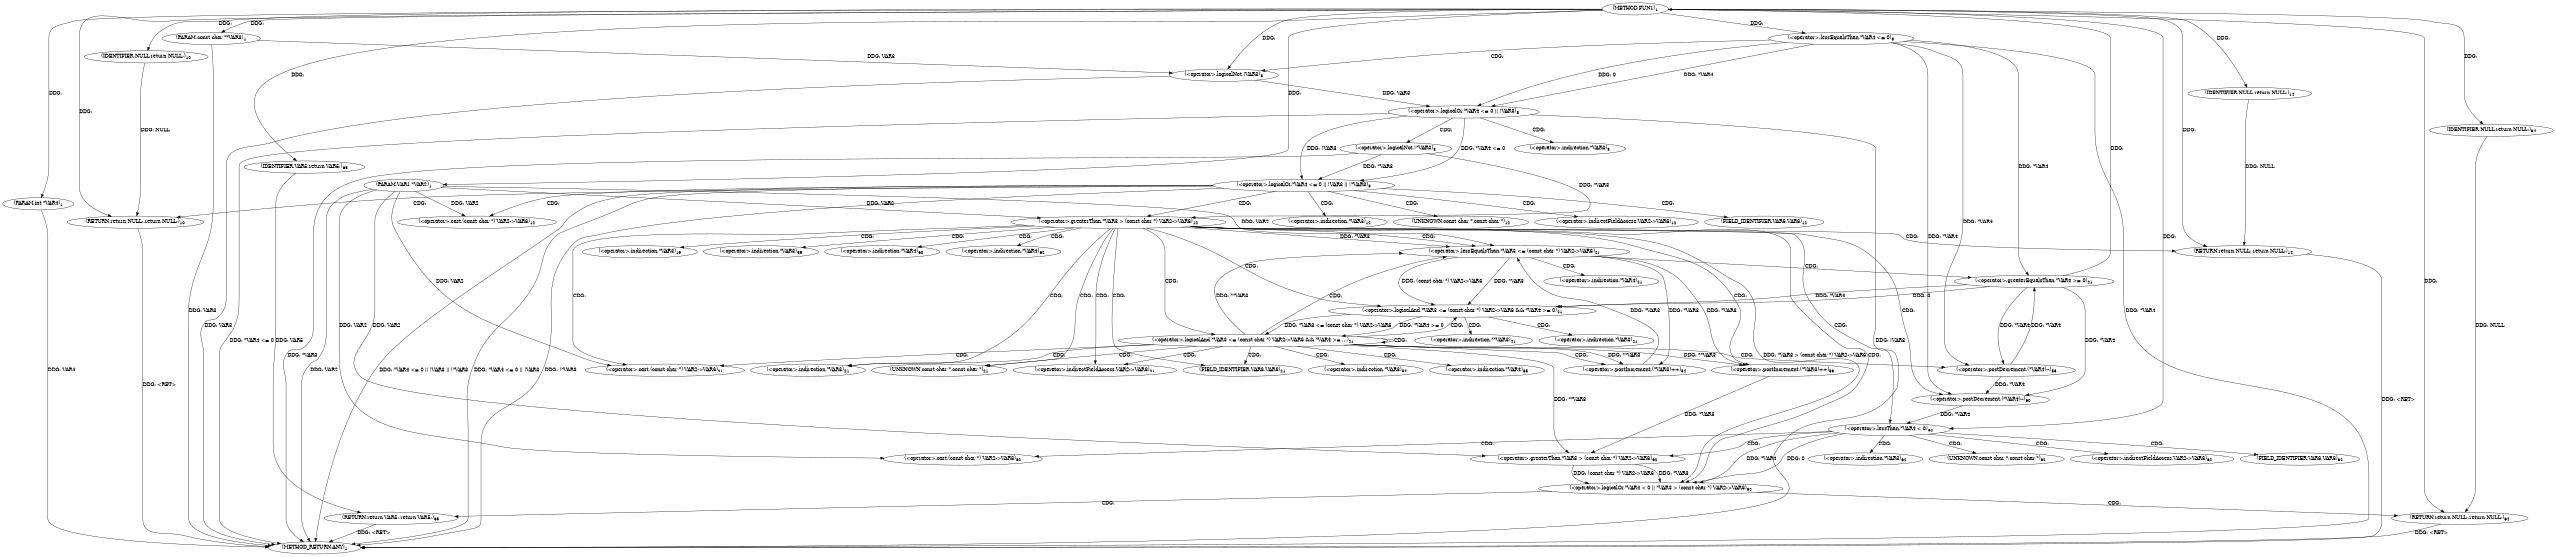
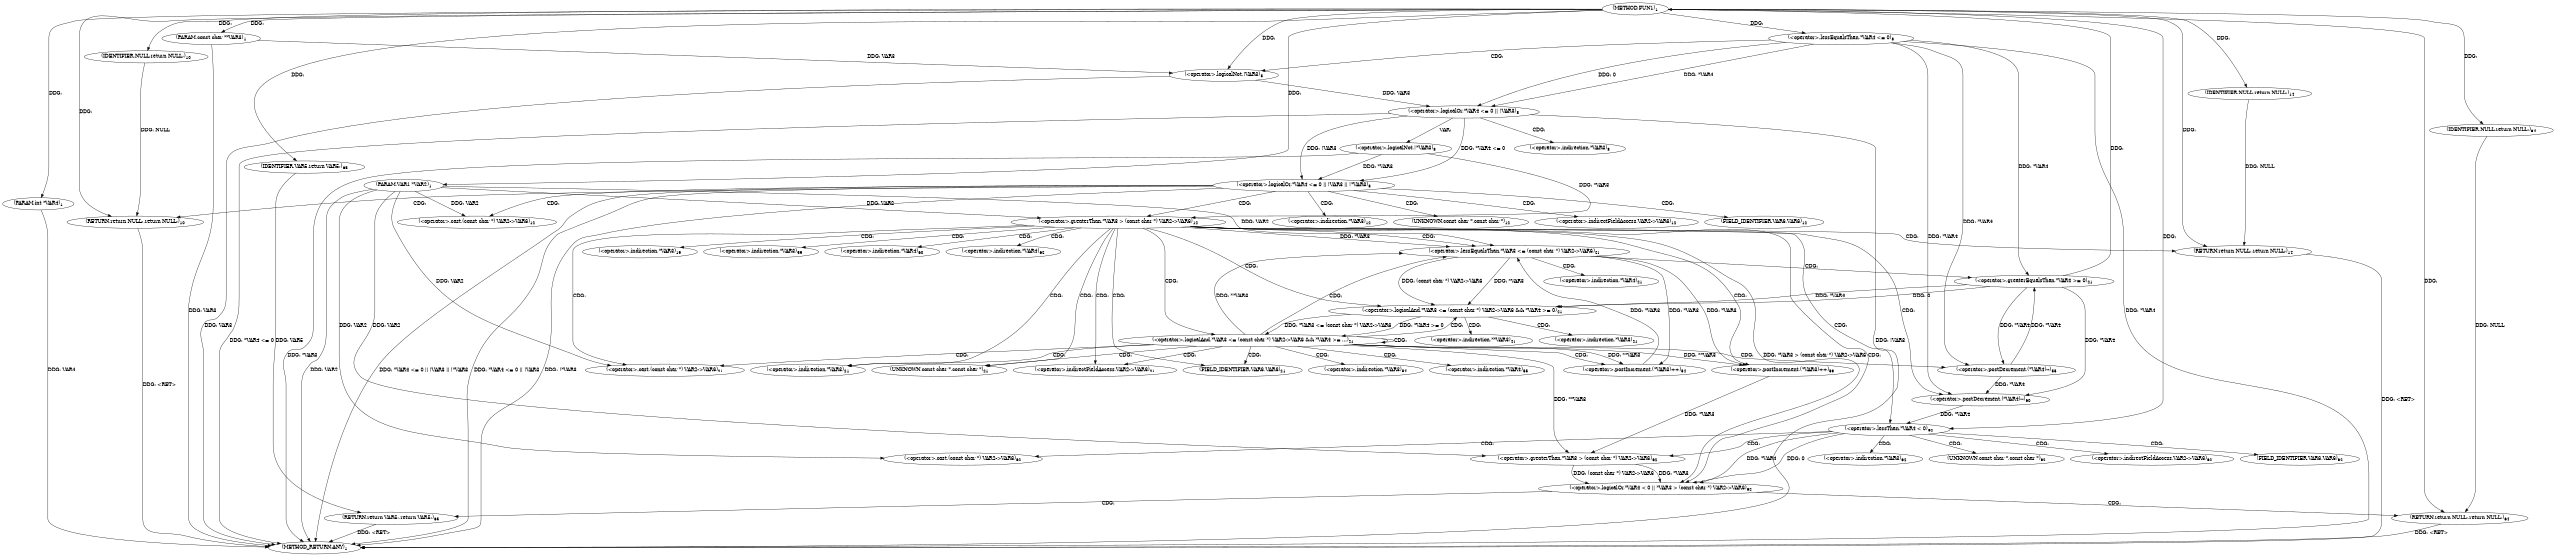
(1447, 130) -> (1446, 130)
